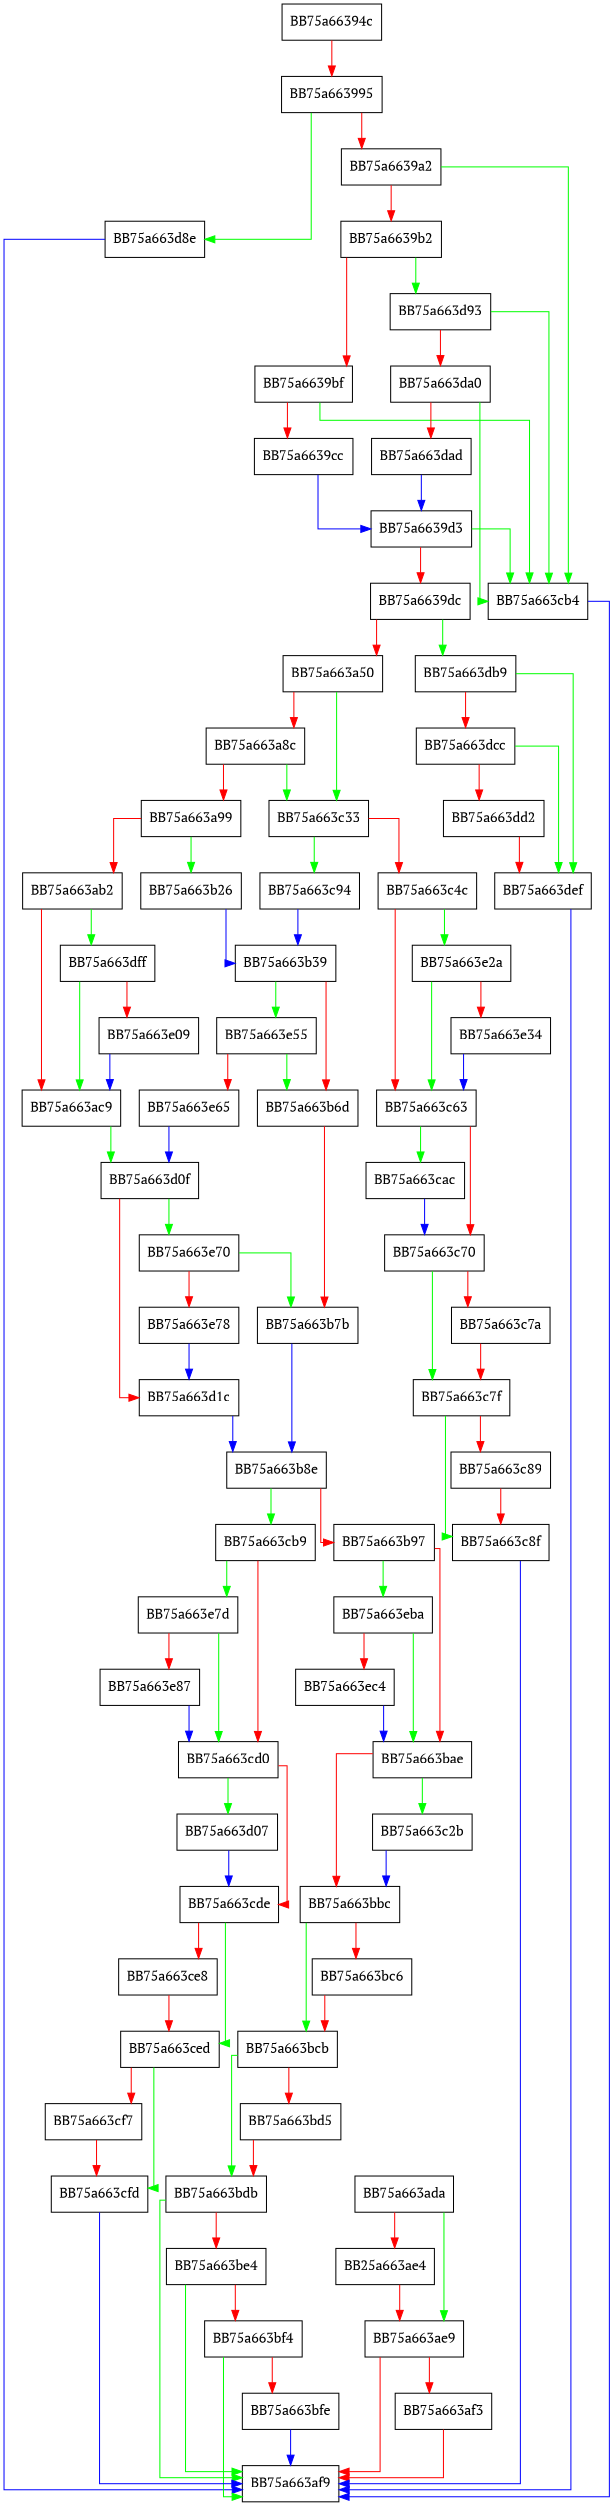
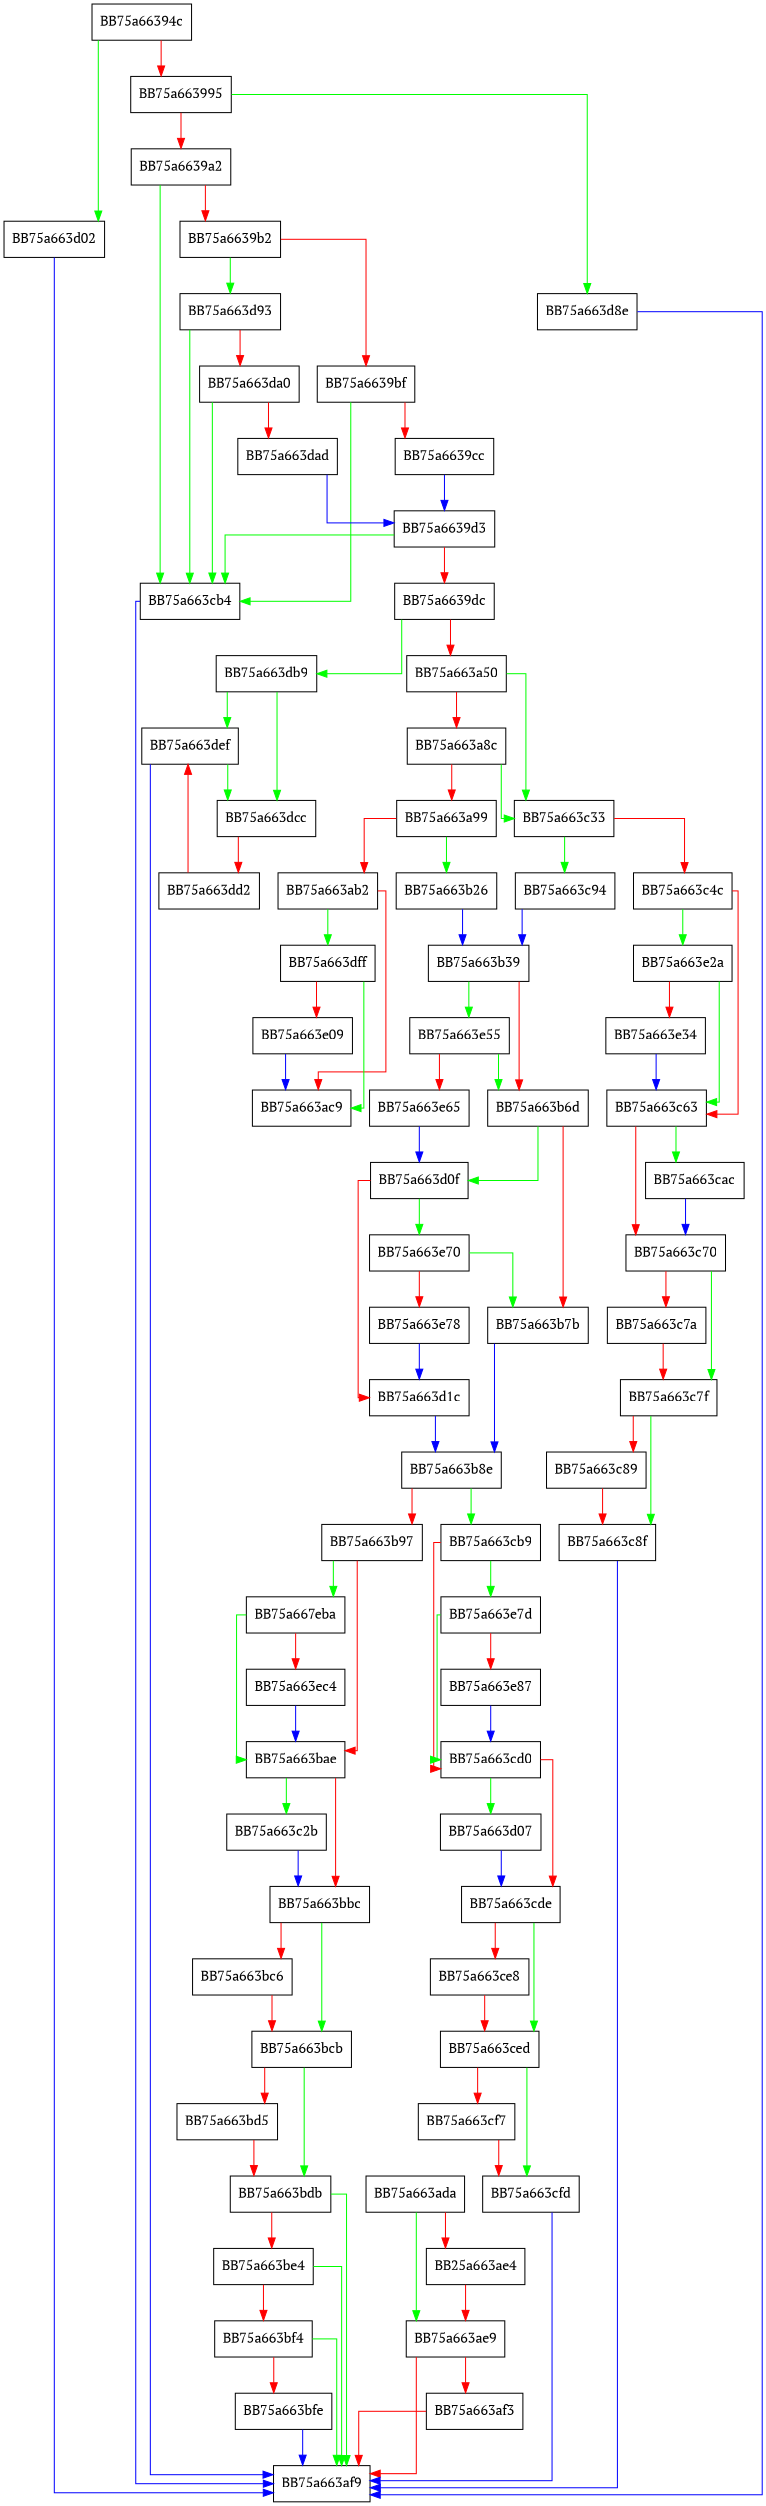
none -> (54, 239)
(466, 705) -> (277, 741)
(559, 783) -> (228, 777)
(111, 1139) -> (535, 1181)
(383, 1615) -> (296, 1615)
